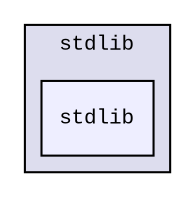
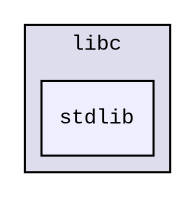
(98, 45) -> (98, 45)
